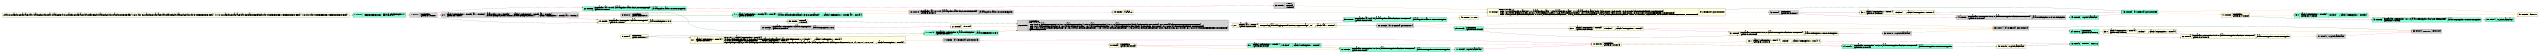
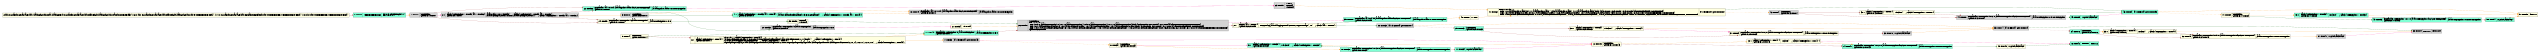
(1123, 12) -> none
(1330, 48) -> (1340, 47)
